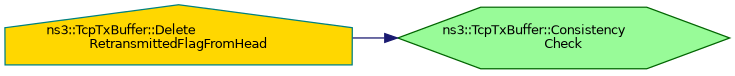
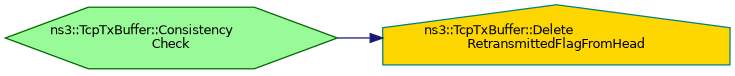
(369, 38) -> (354, 38)
